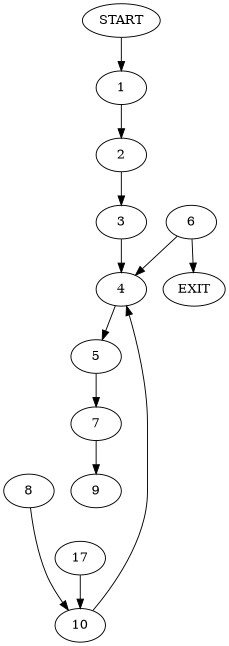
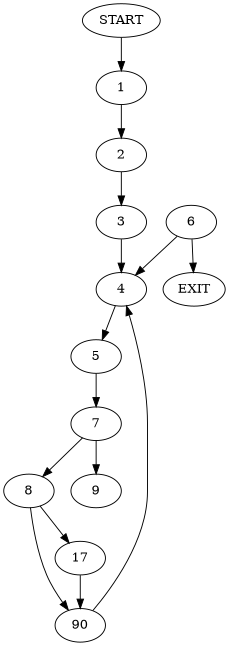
none -> (66, 454)
none -> (52, 521)
(80, 625) -> (80, 625)
